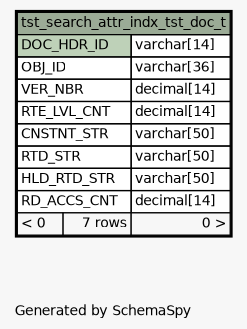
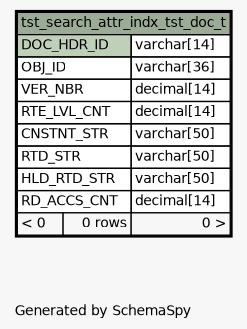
(105, 223) -> (105, 223)
